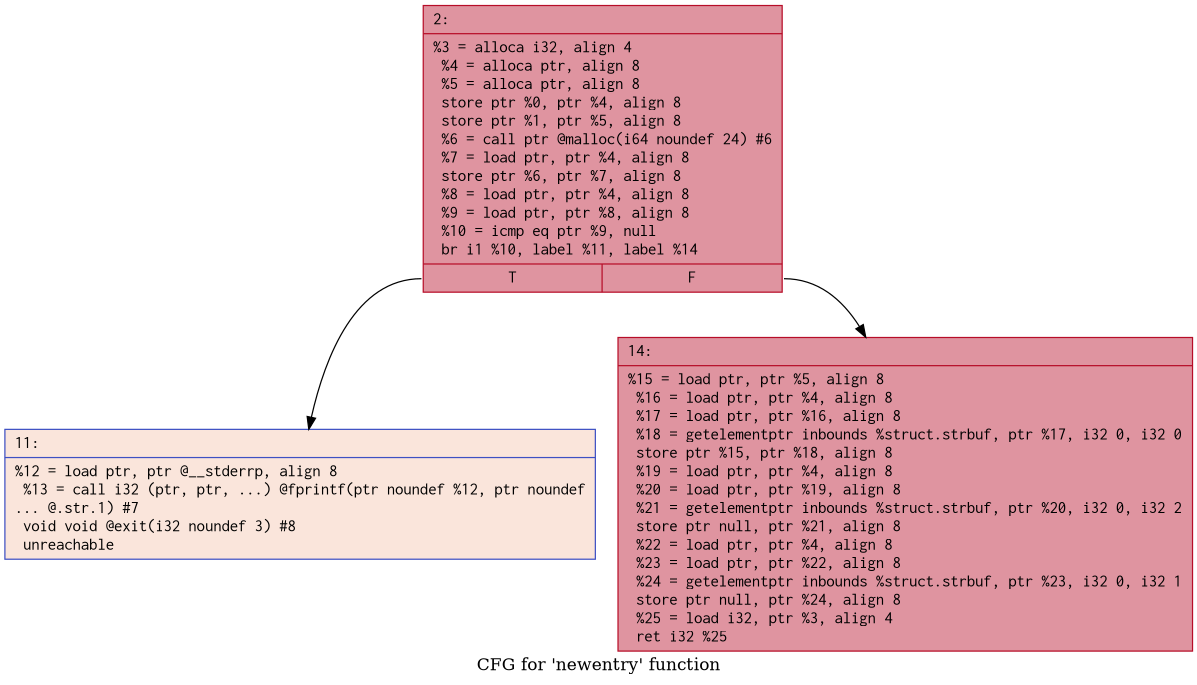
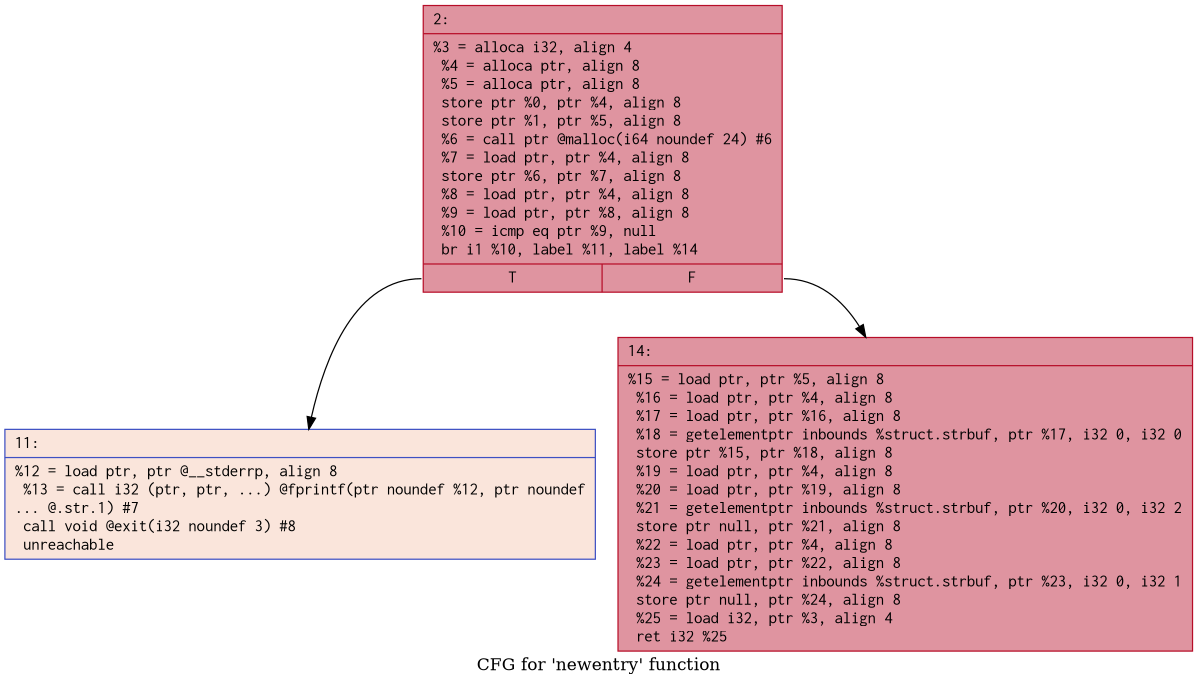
(156, 526) -> (156, 526)
